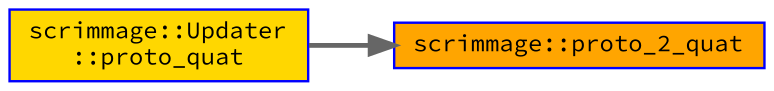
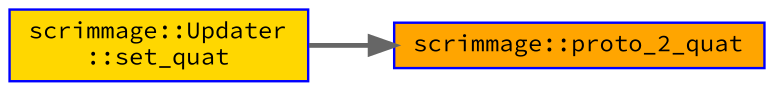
(159, 45) -> (159, 45)
